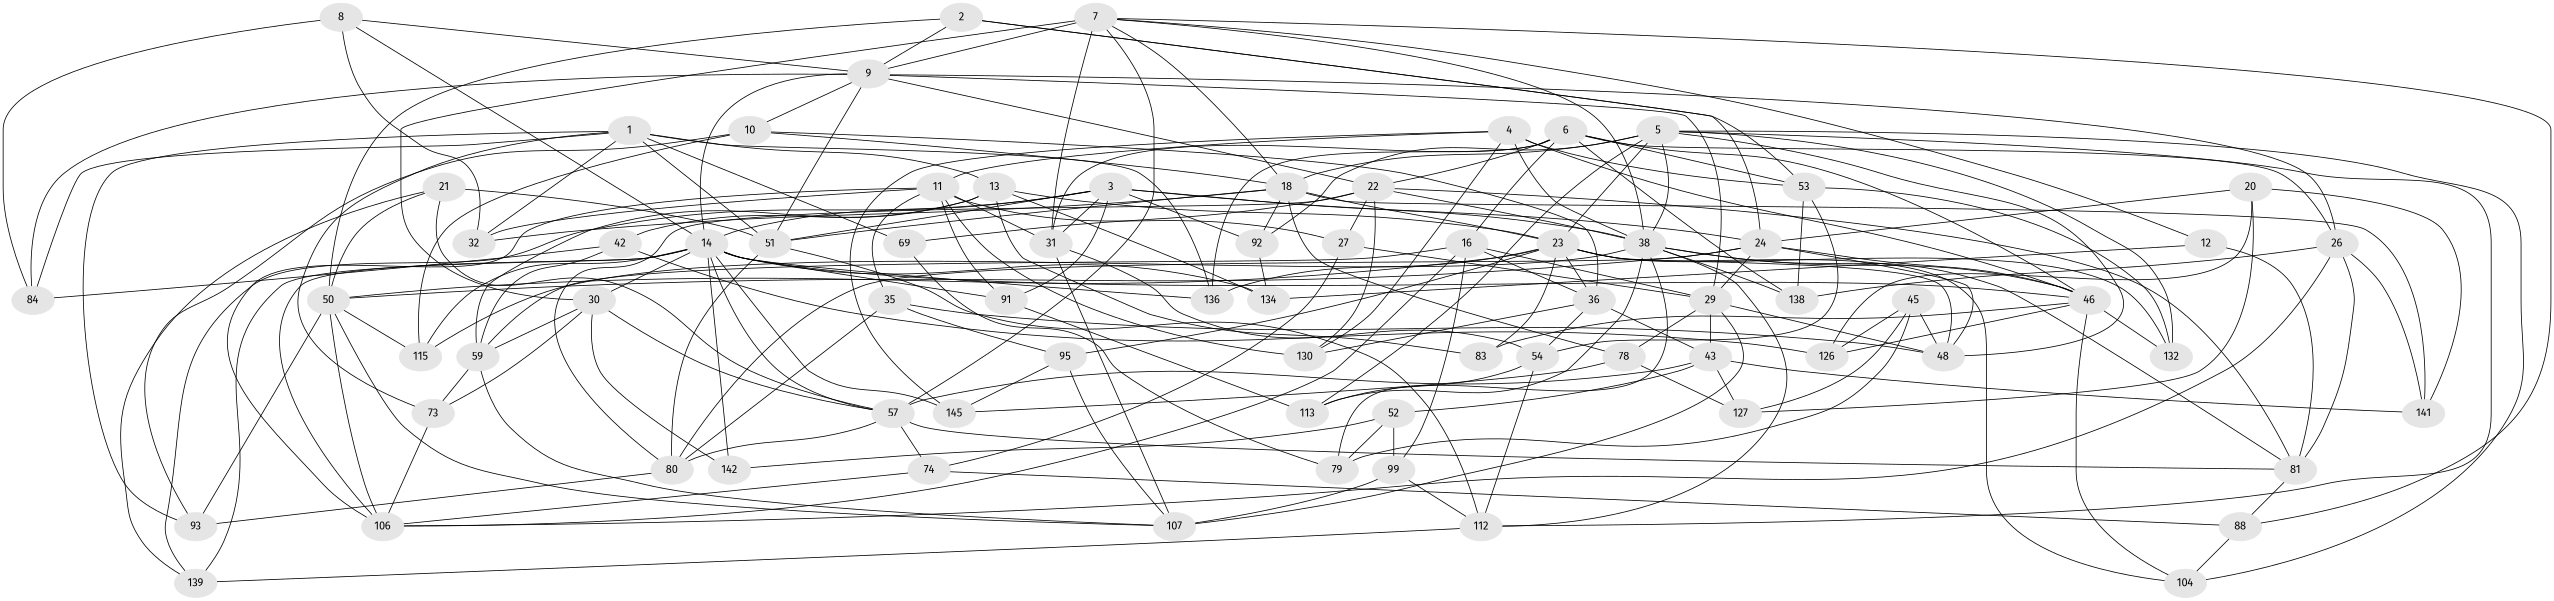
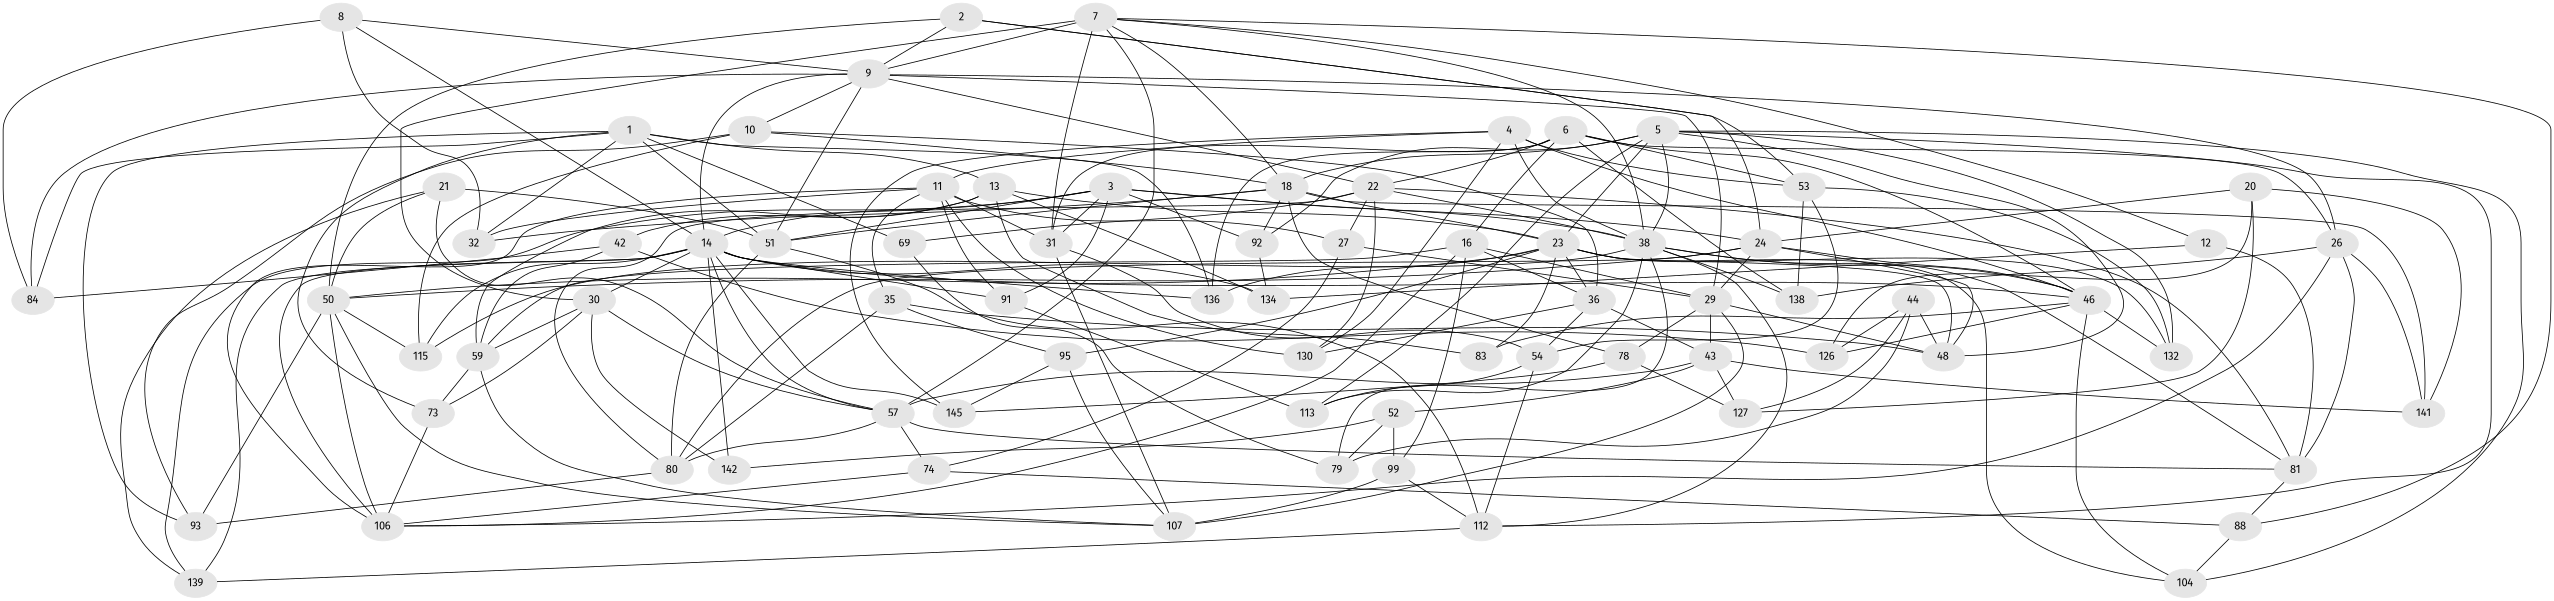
(1913, 300) -> (1913, 300)
